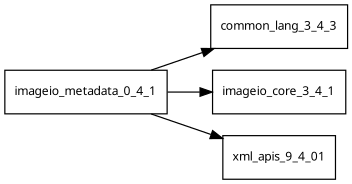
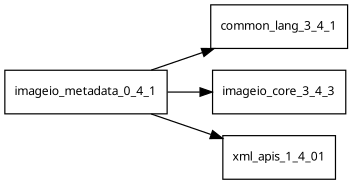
(279, 27) -> (279, 27)
(279, 92) -> (279, 92)
(279, 157) -> (279, 157)
